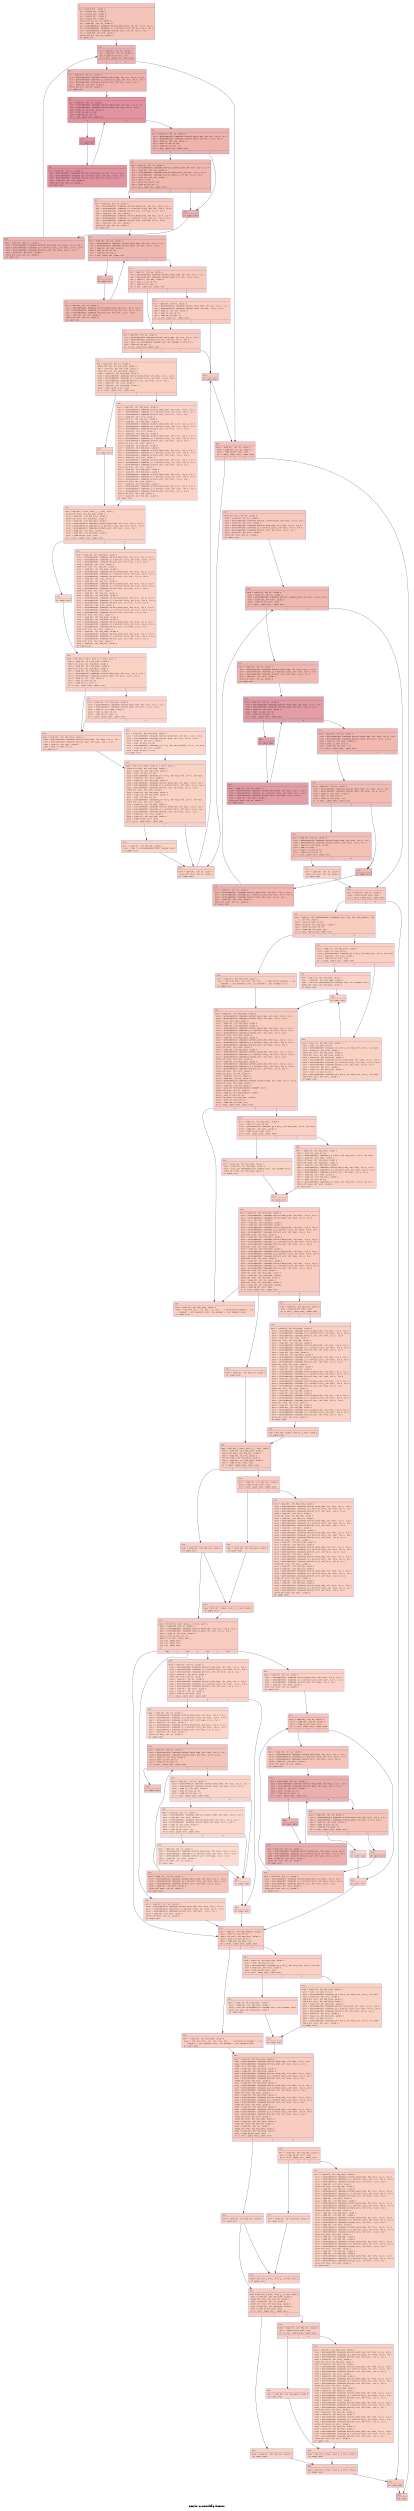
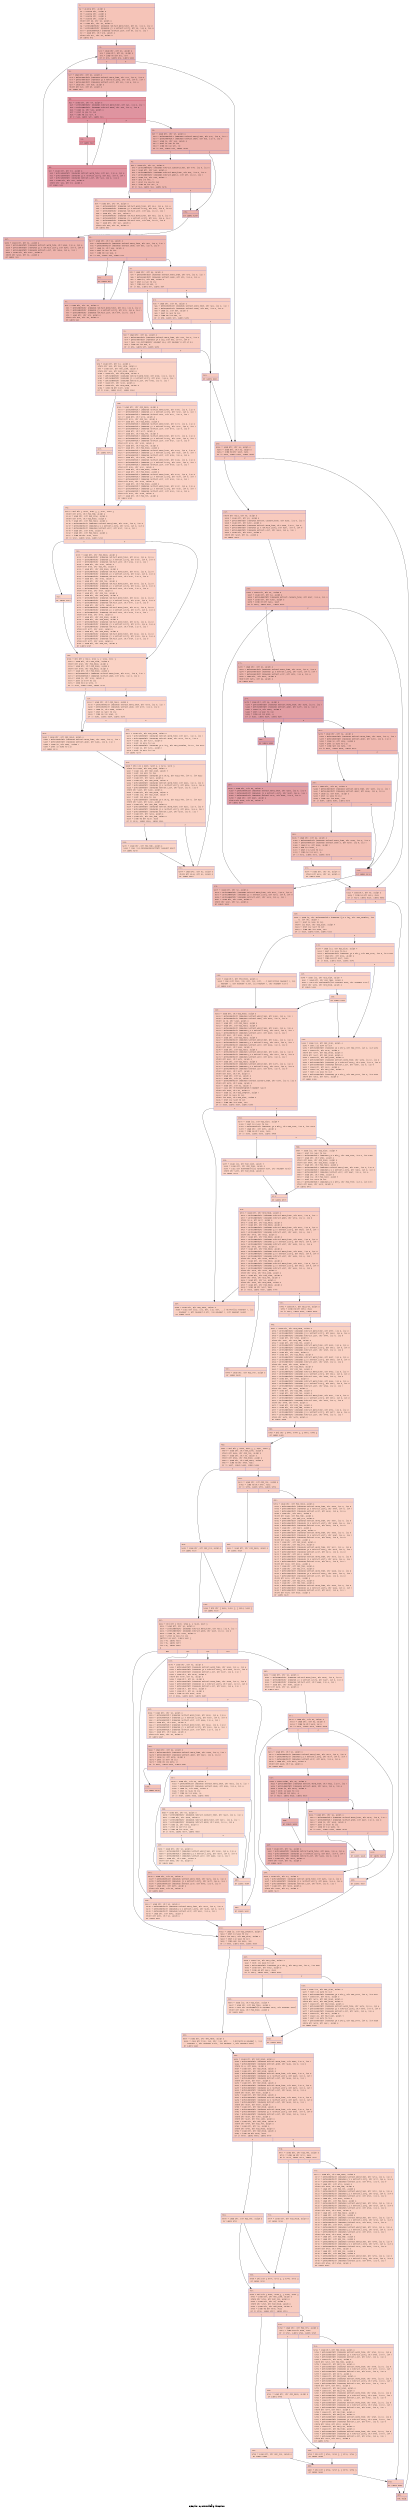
(125, 545) -> (192, 585)
(216, 664) -> (232, 486)
none -> (395, 813)
(340, 1021) -> (338, 1019)
(241, 1458) -> (242, 1458)
none -> (294, 2144)
